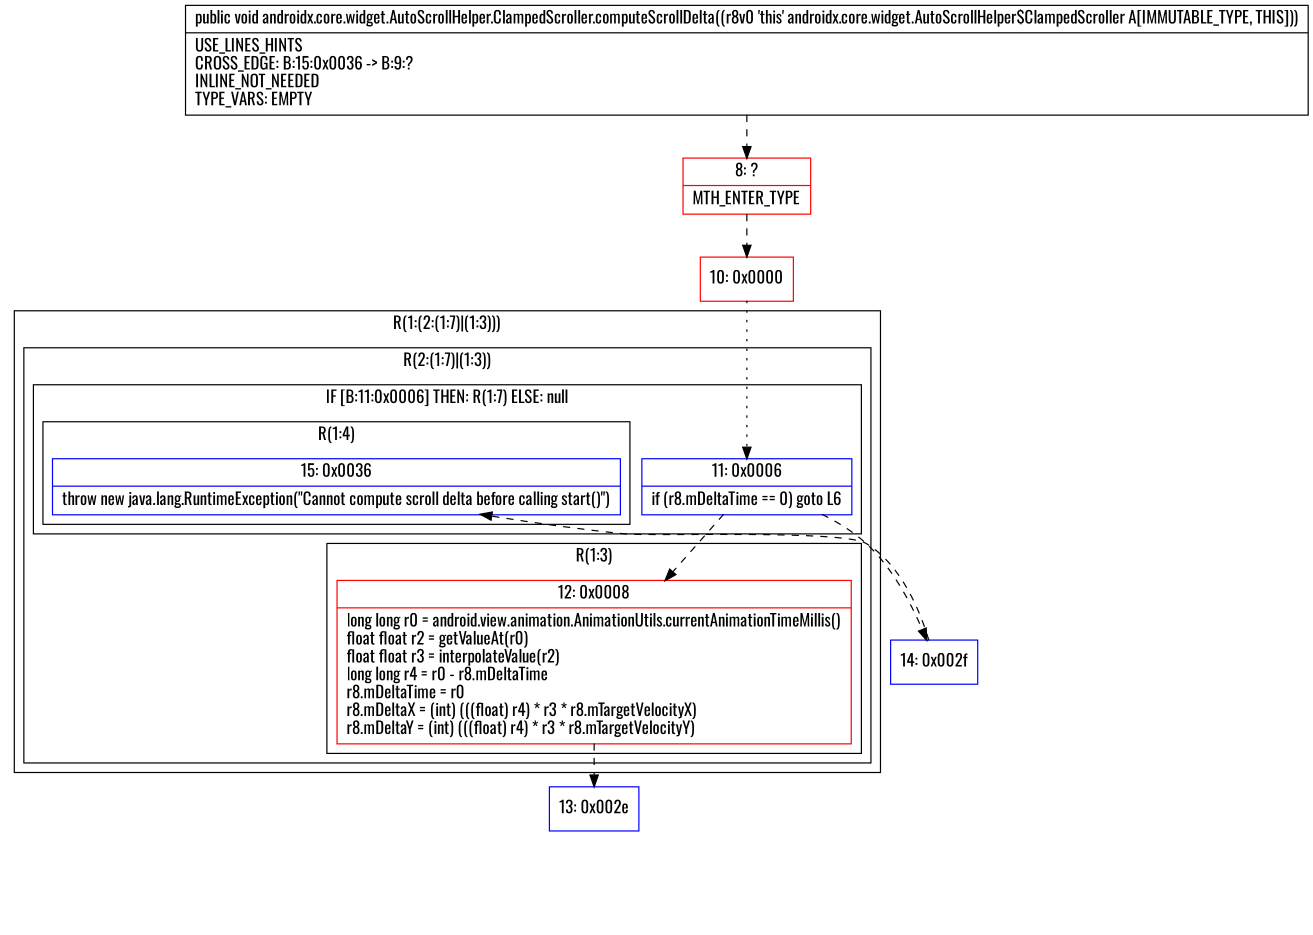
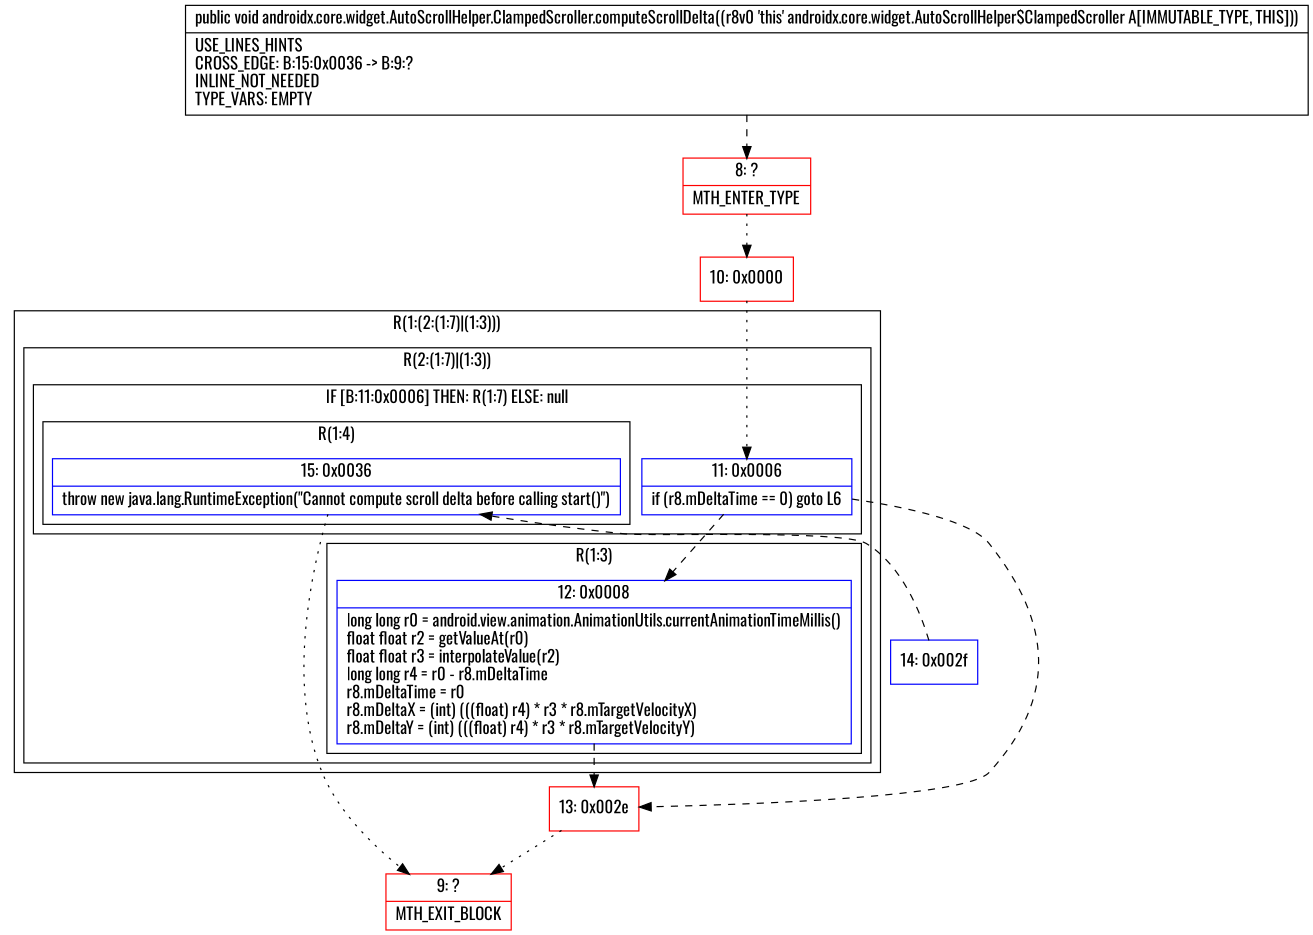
(747, 229) -> (747, 229)
(883, 562) -> (1008, 749)
(594, 662) -> (594, 662)
(594, 809) -> (594, 809)
none -> (449, 902)
